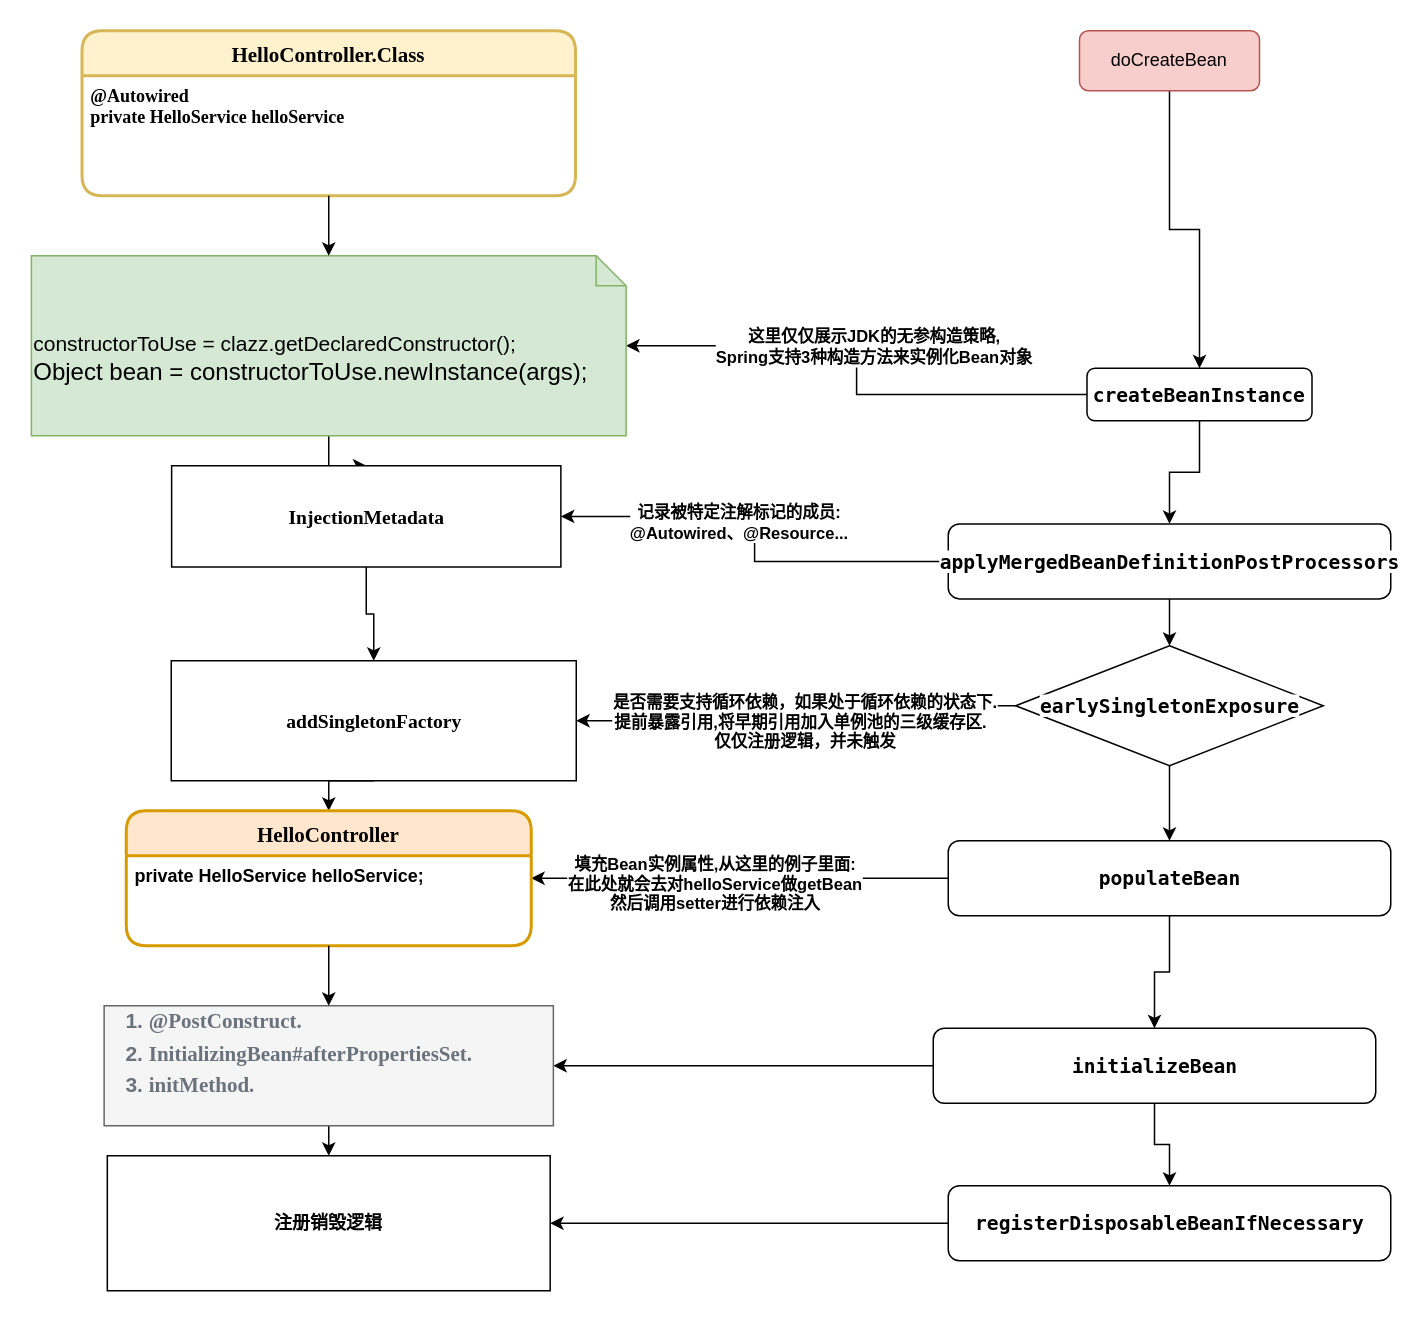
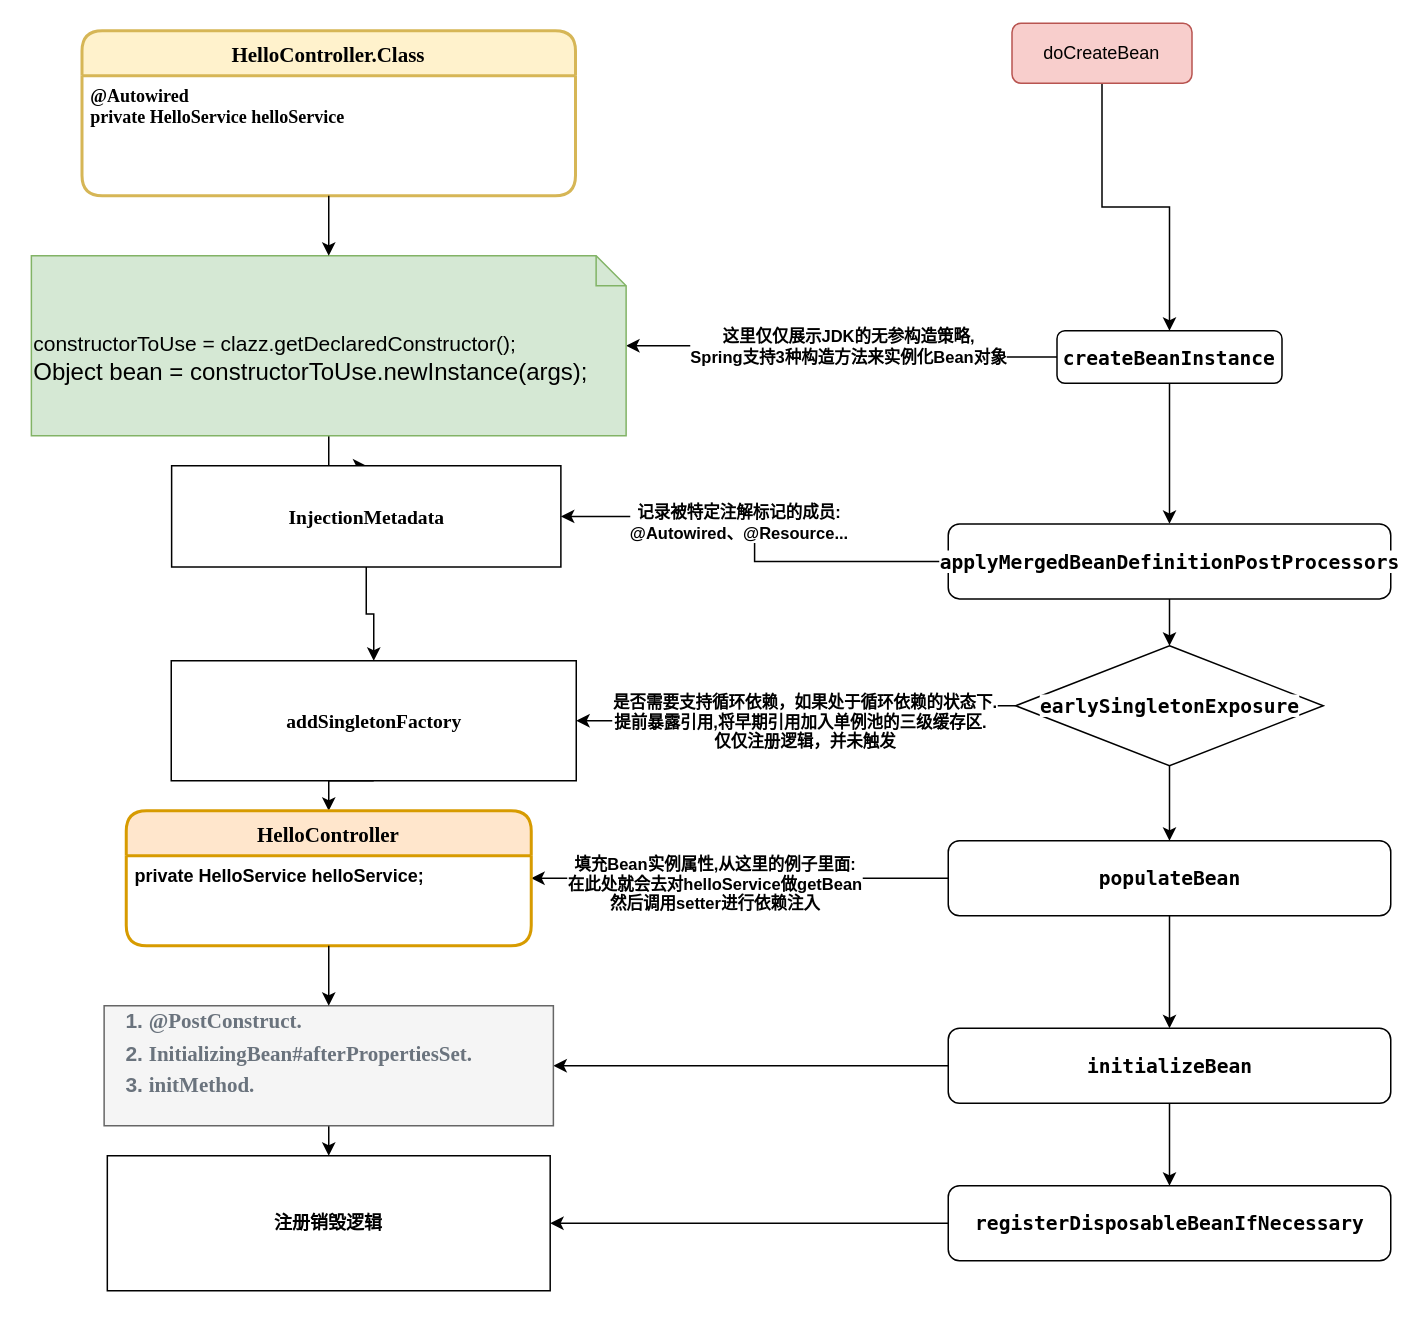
(1169, 61) -> (1102, 53)
(1199, 395) -> (1169, 357)
(1154, 1066) -> (1169, 1066)
